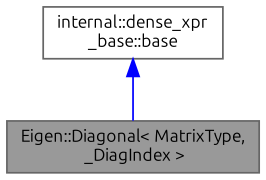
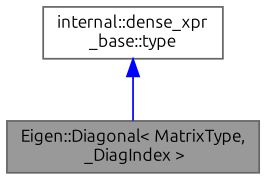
(133, 33) -> (133, 33)
